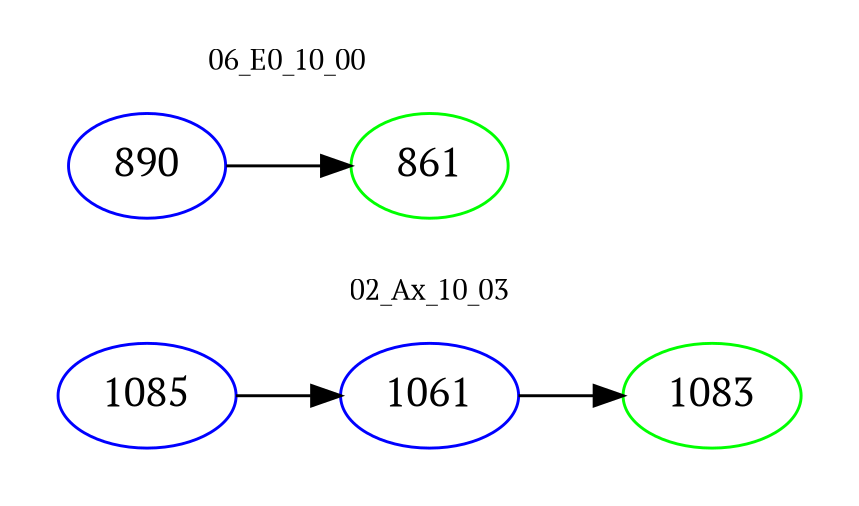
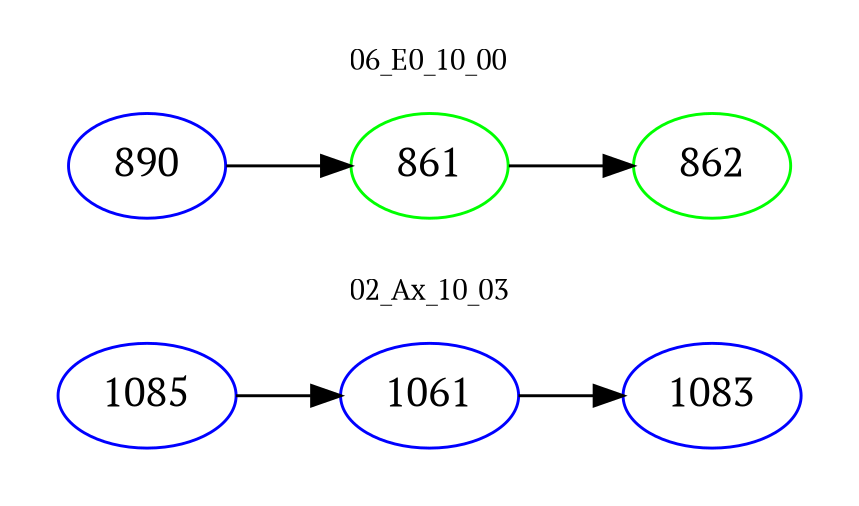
none -> (712, 166)
(712, 396) -> (712, 396)
